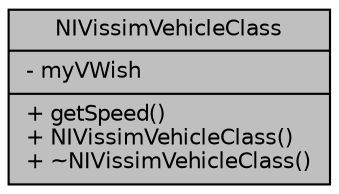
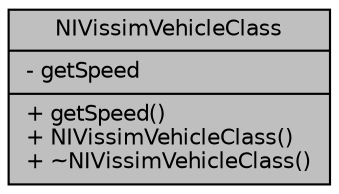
(84, 71) -> (83, 71)
